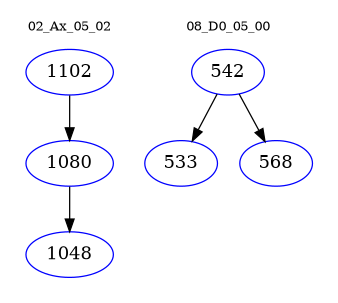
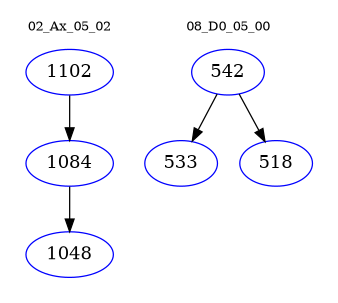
(70, 163) -> (70, 163)
(276, 163) -> (276, 163)
